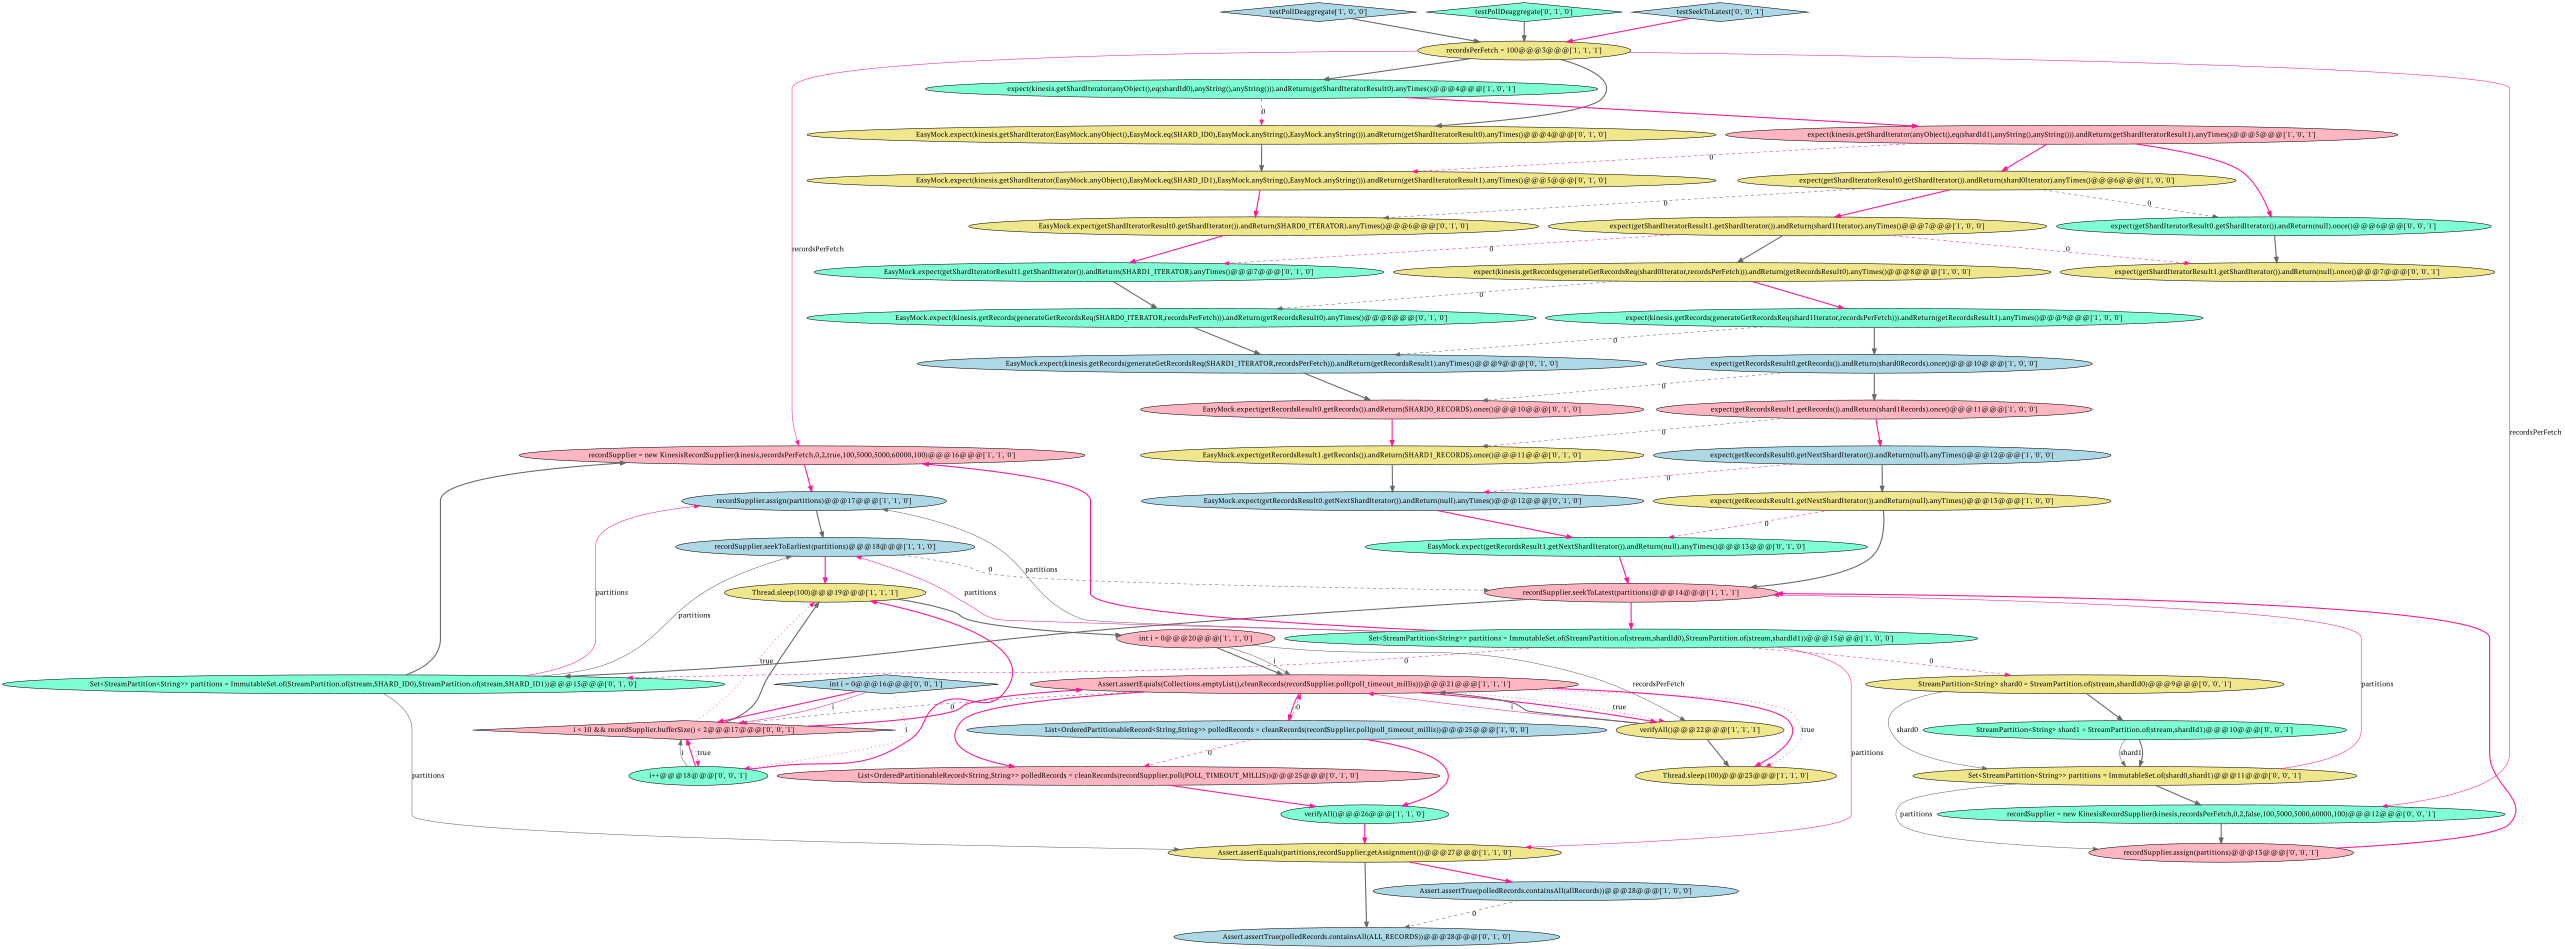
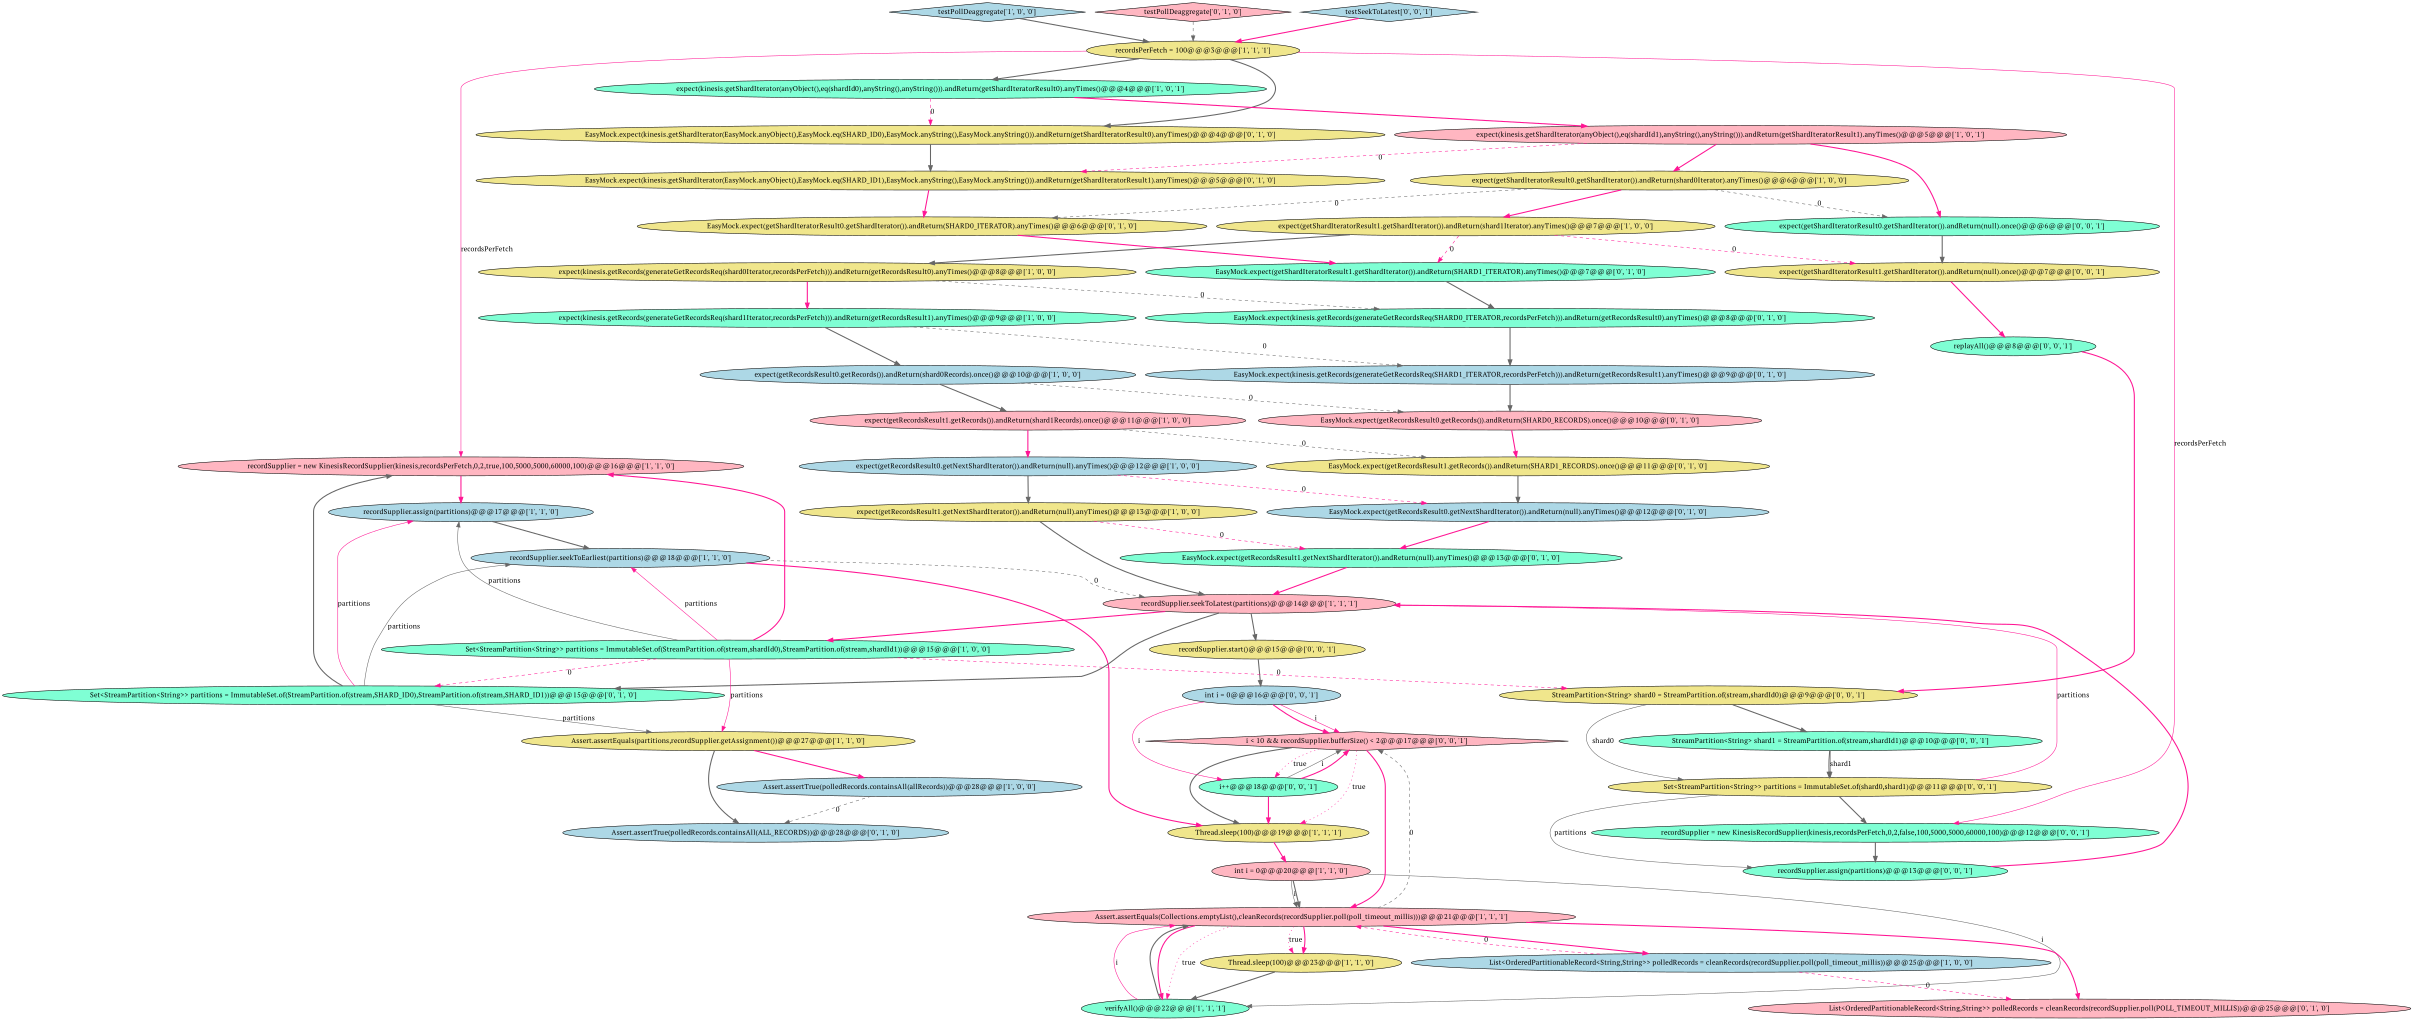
(1524, 12) -> (1193, 12)
(1524, 29) -> (1193, 29)
none -> (2013, 346)
(1005, 626) -> (1278, 850)
none -> (1257, 650)
(886, 684) -> (1262, 695)
(1659, 684) -> (2042, 940)
(1700, 730) -> (1165, 1009)
(1716, 751) -> (1236, 985)
(850, 752) -> (1135, 745)
(1365, 814) -> none
(2221, 853) -> (1875, 871)
